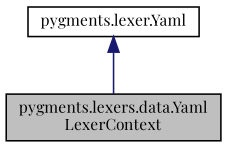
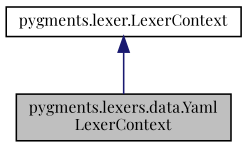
(114, 22) -> (124, 22)
